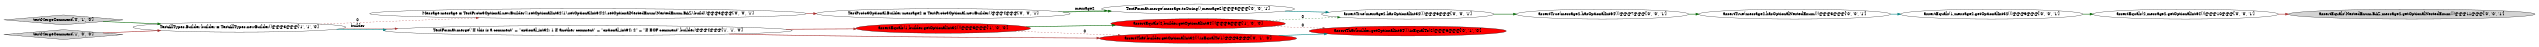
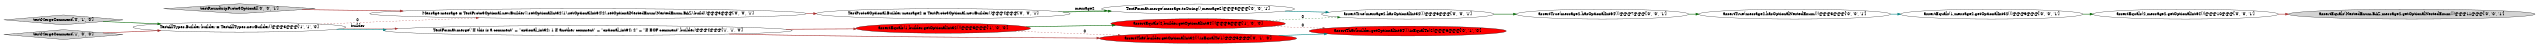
none -> (239, 9)
